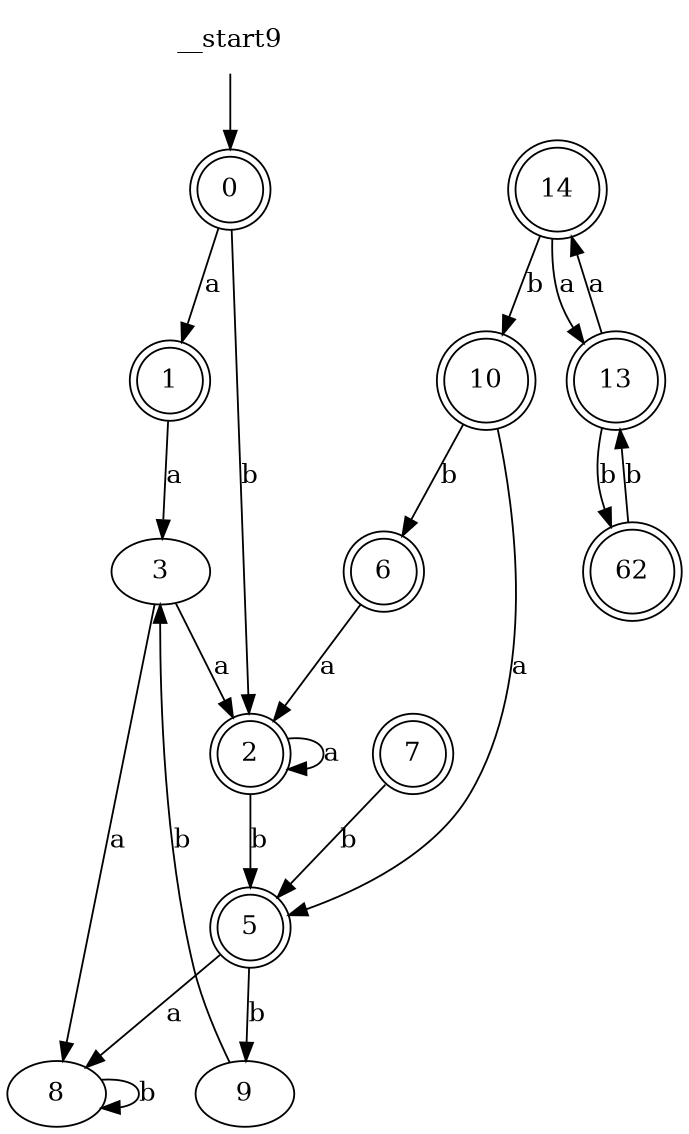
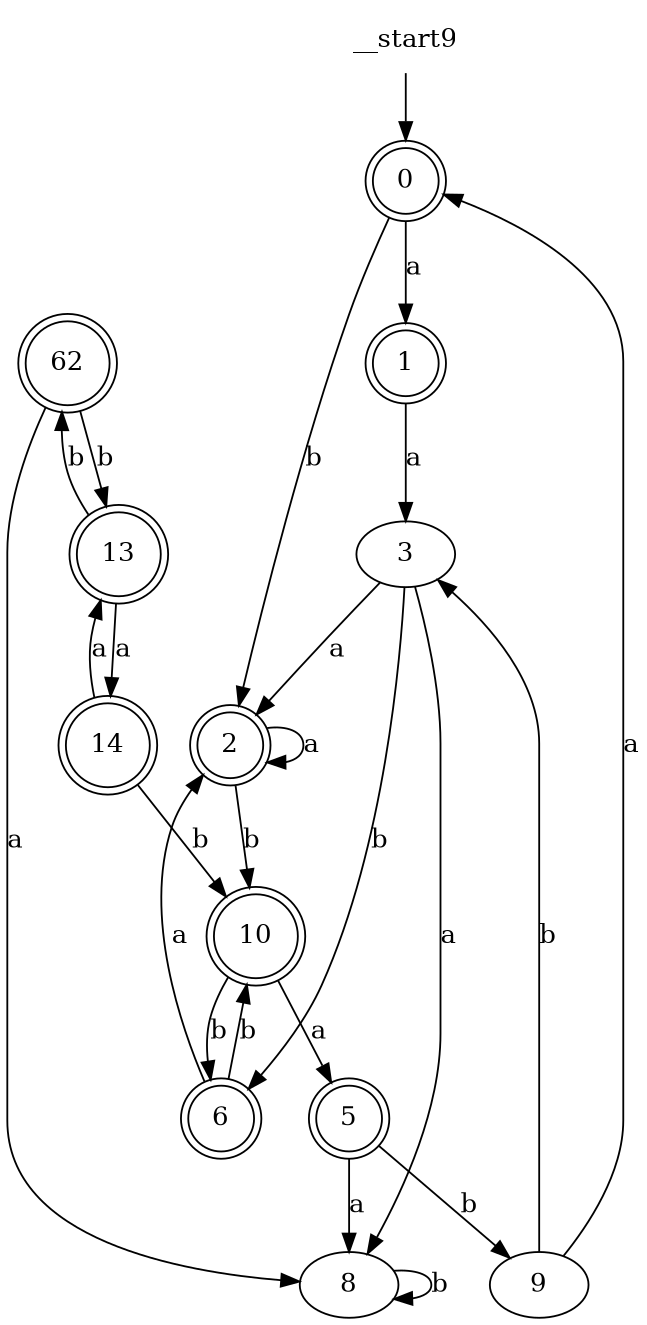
none -> (623, 695)
(413, 754) -> none
(250, 831) -> (241, 828)
none -> (368, 843)
none -> (7, 934)
none -> (236, 1041)
